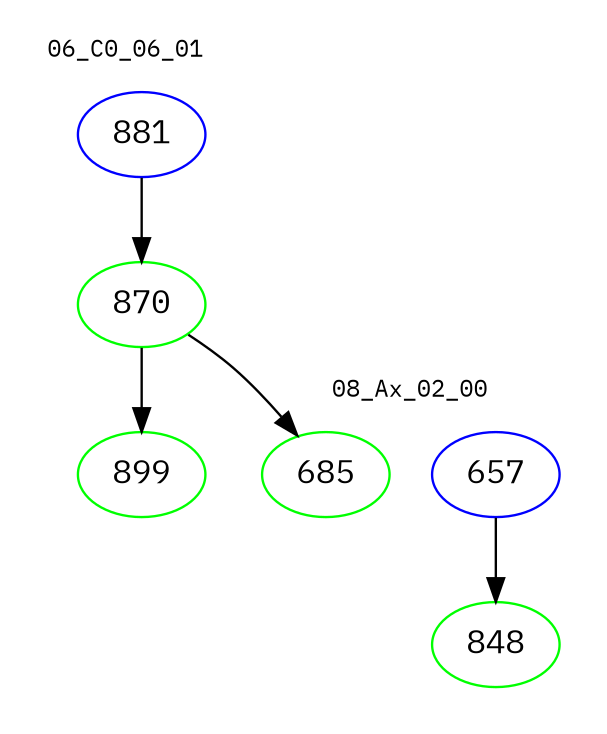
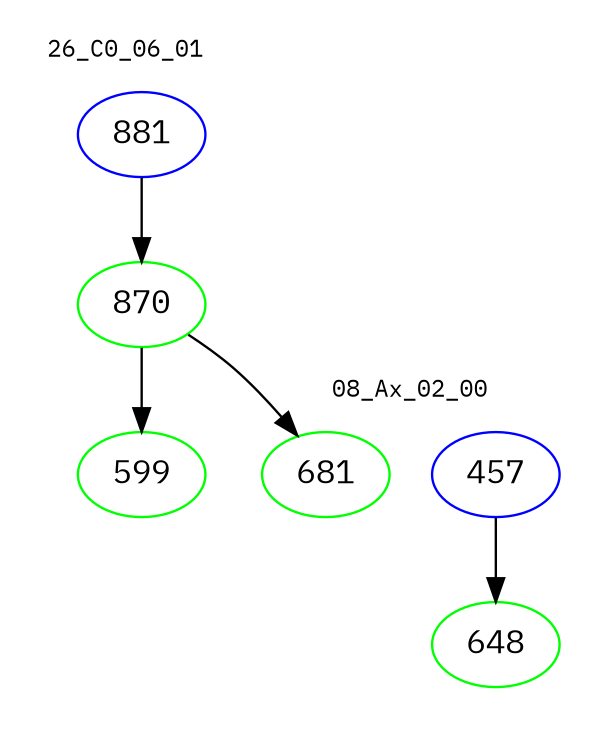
(126, 51) -> (126, 51)
(142, 475) -> (142, 475)
(326, 475) -> (326, 475)
(496, 475) -> (496, 475)
(496, 645) -> (496, 645)
